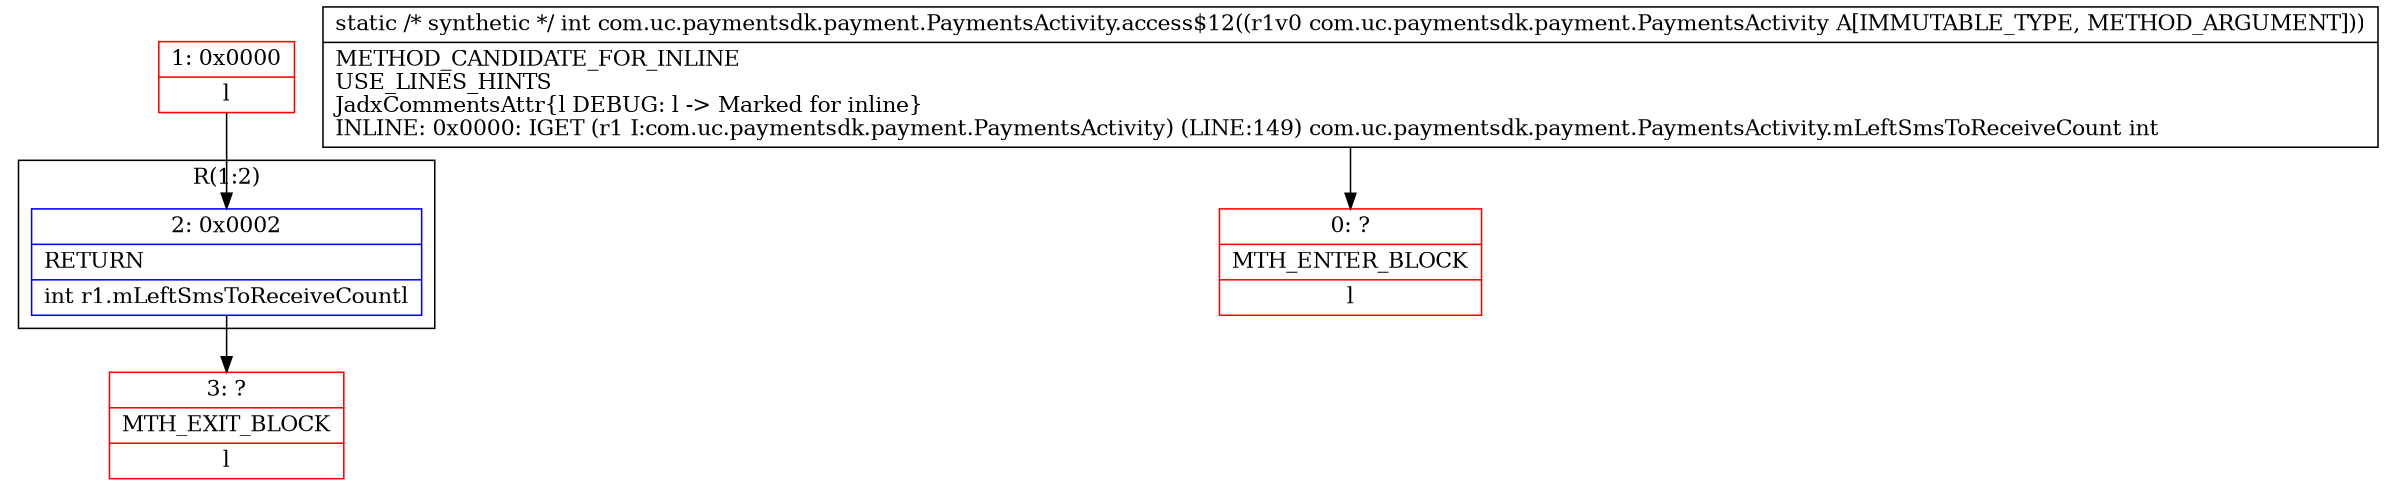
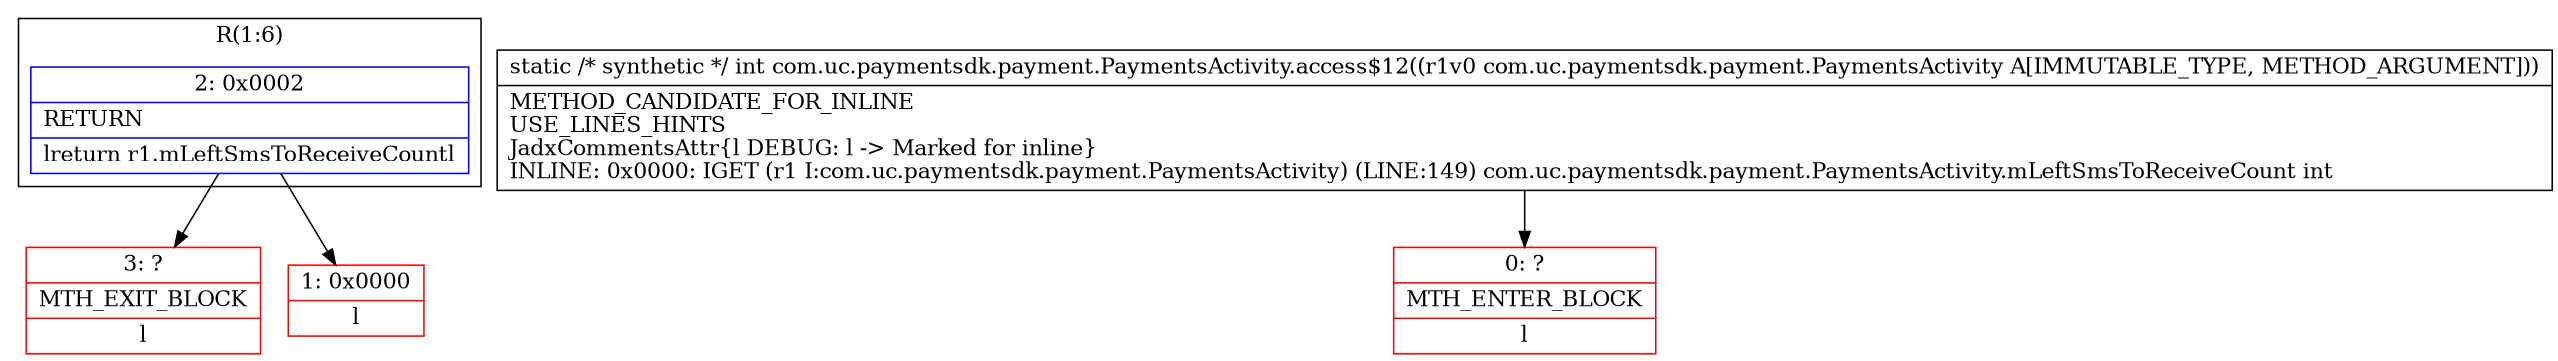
(227, 151) -> (304, 212)
(227, 178) -> (250, 36)
(227, 297) -> (250, 155)
